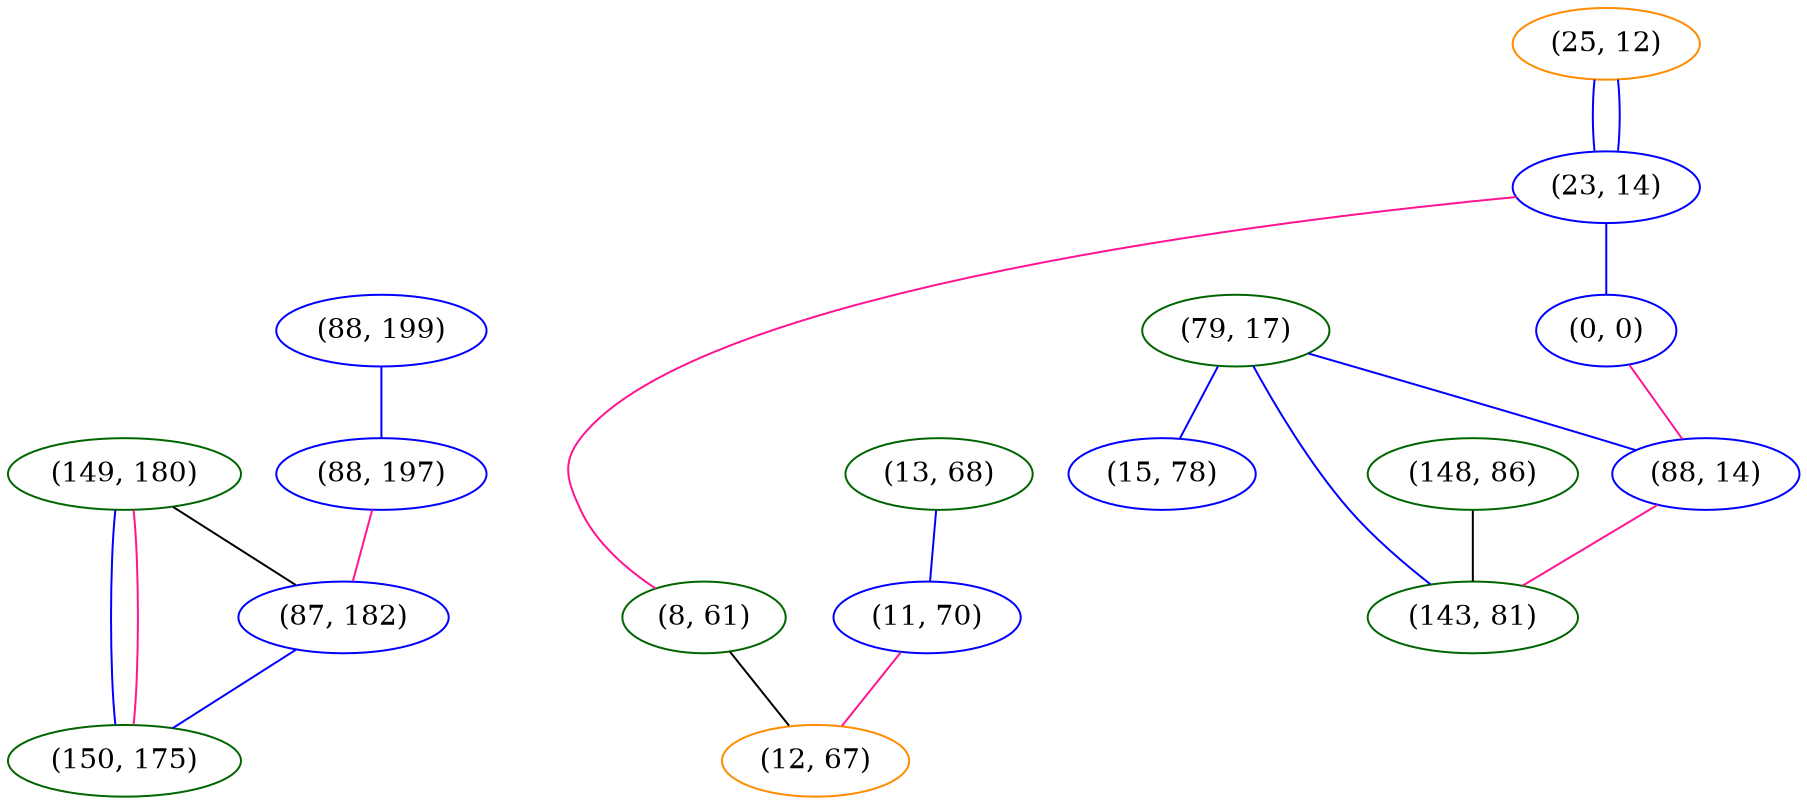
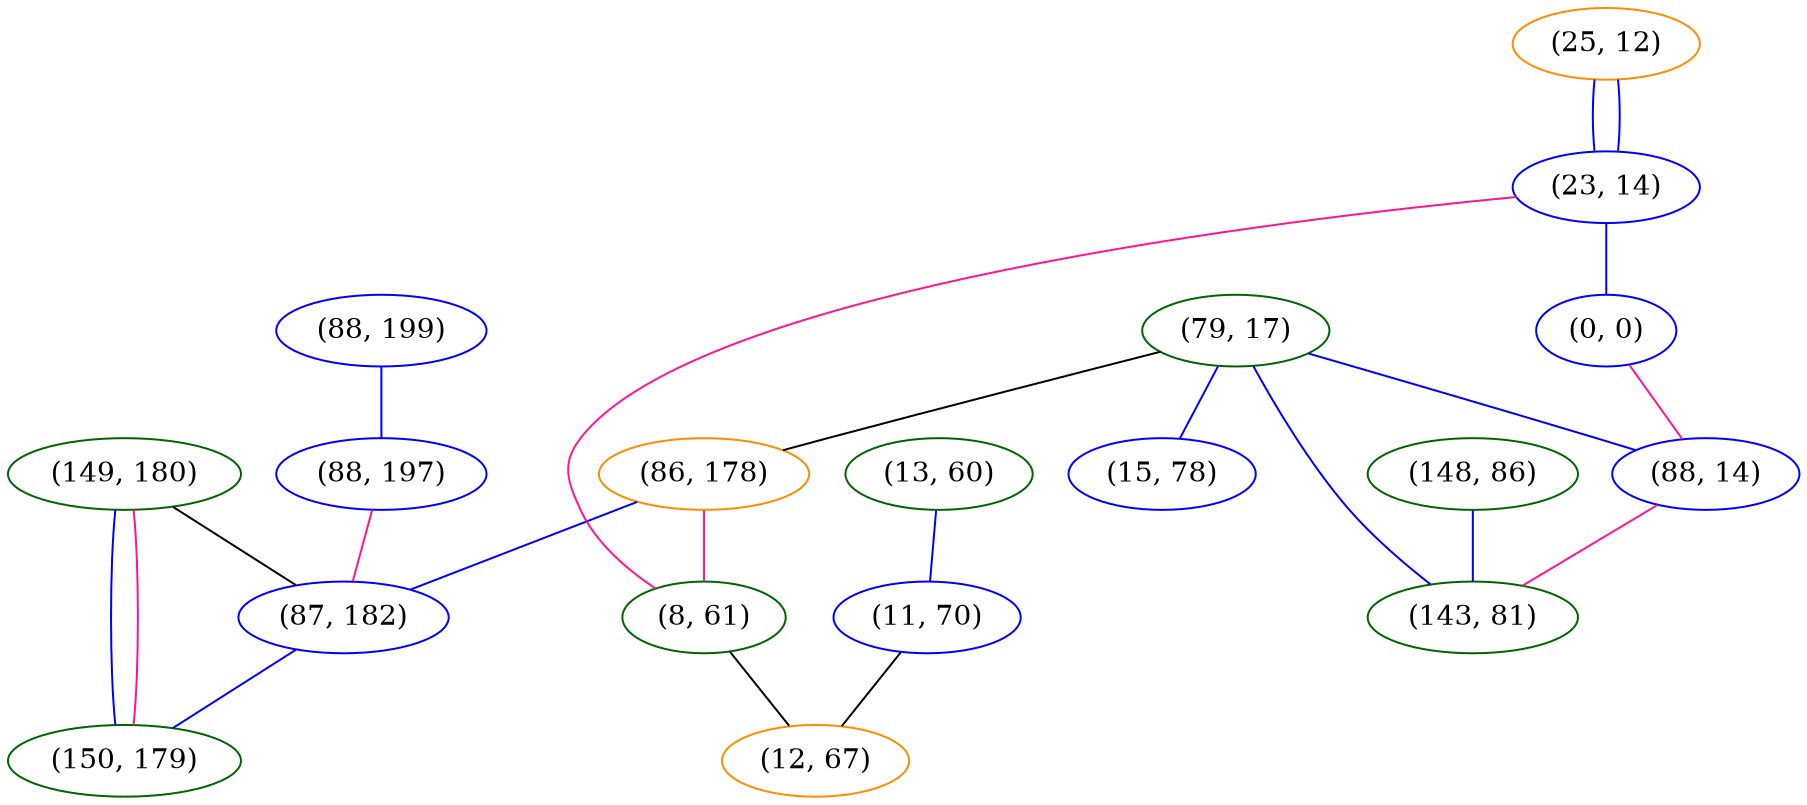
none -> (704, 474)
(939, 474) -> (939, 474)
(1473, 546) -> (1473, 546)
(871, 689) -> (871, 689)
(124, 761) -> (124, 761)
